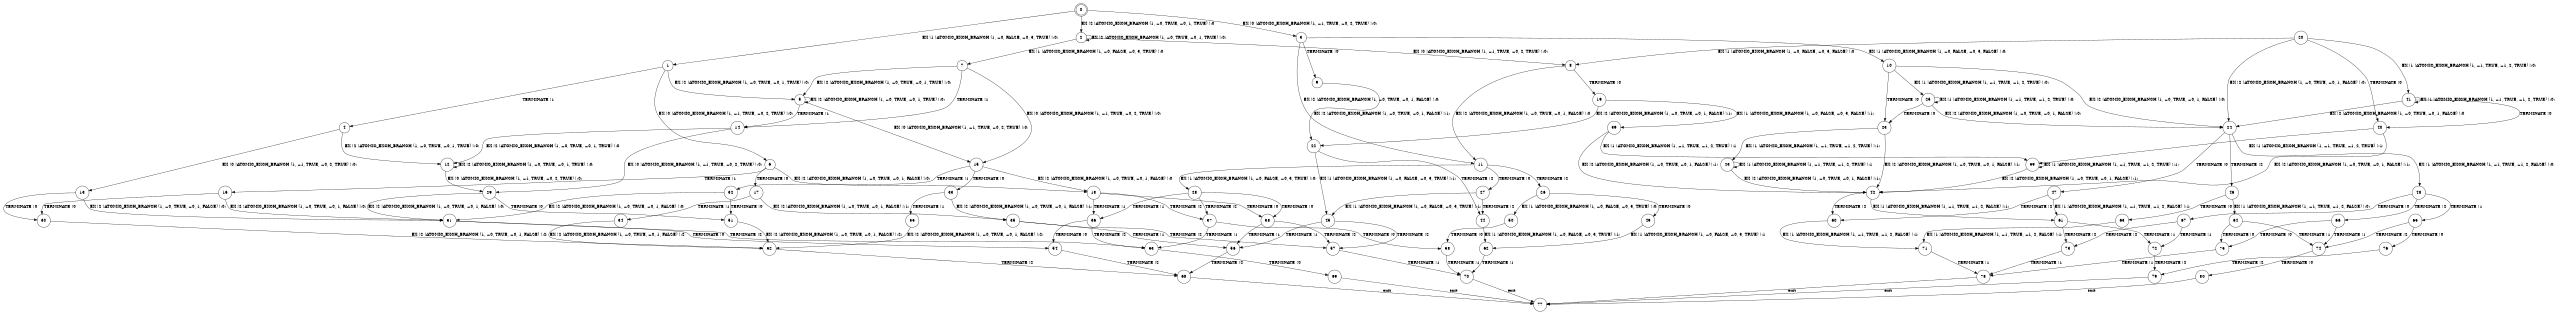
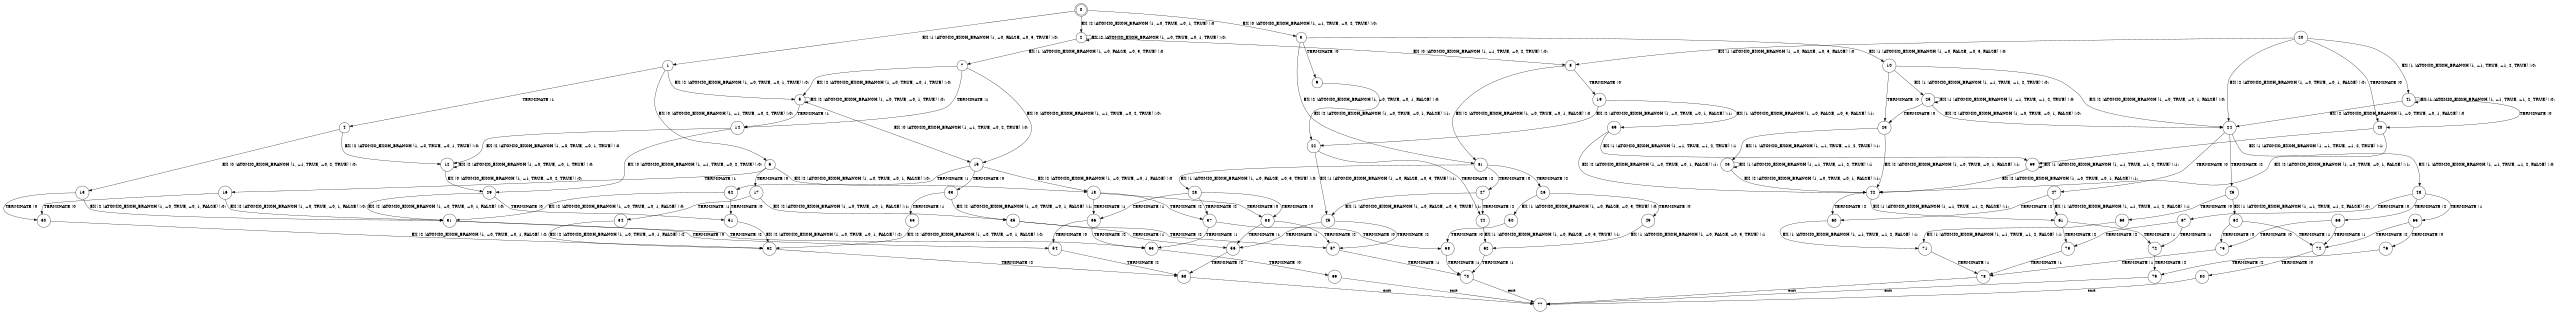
(1481, 165) -> (1481, 165)
